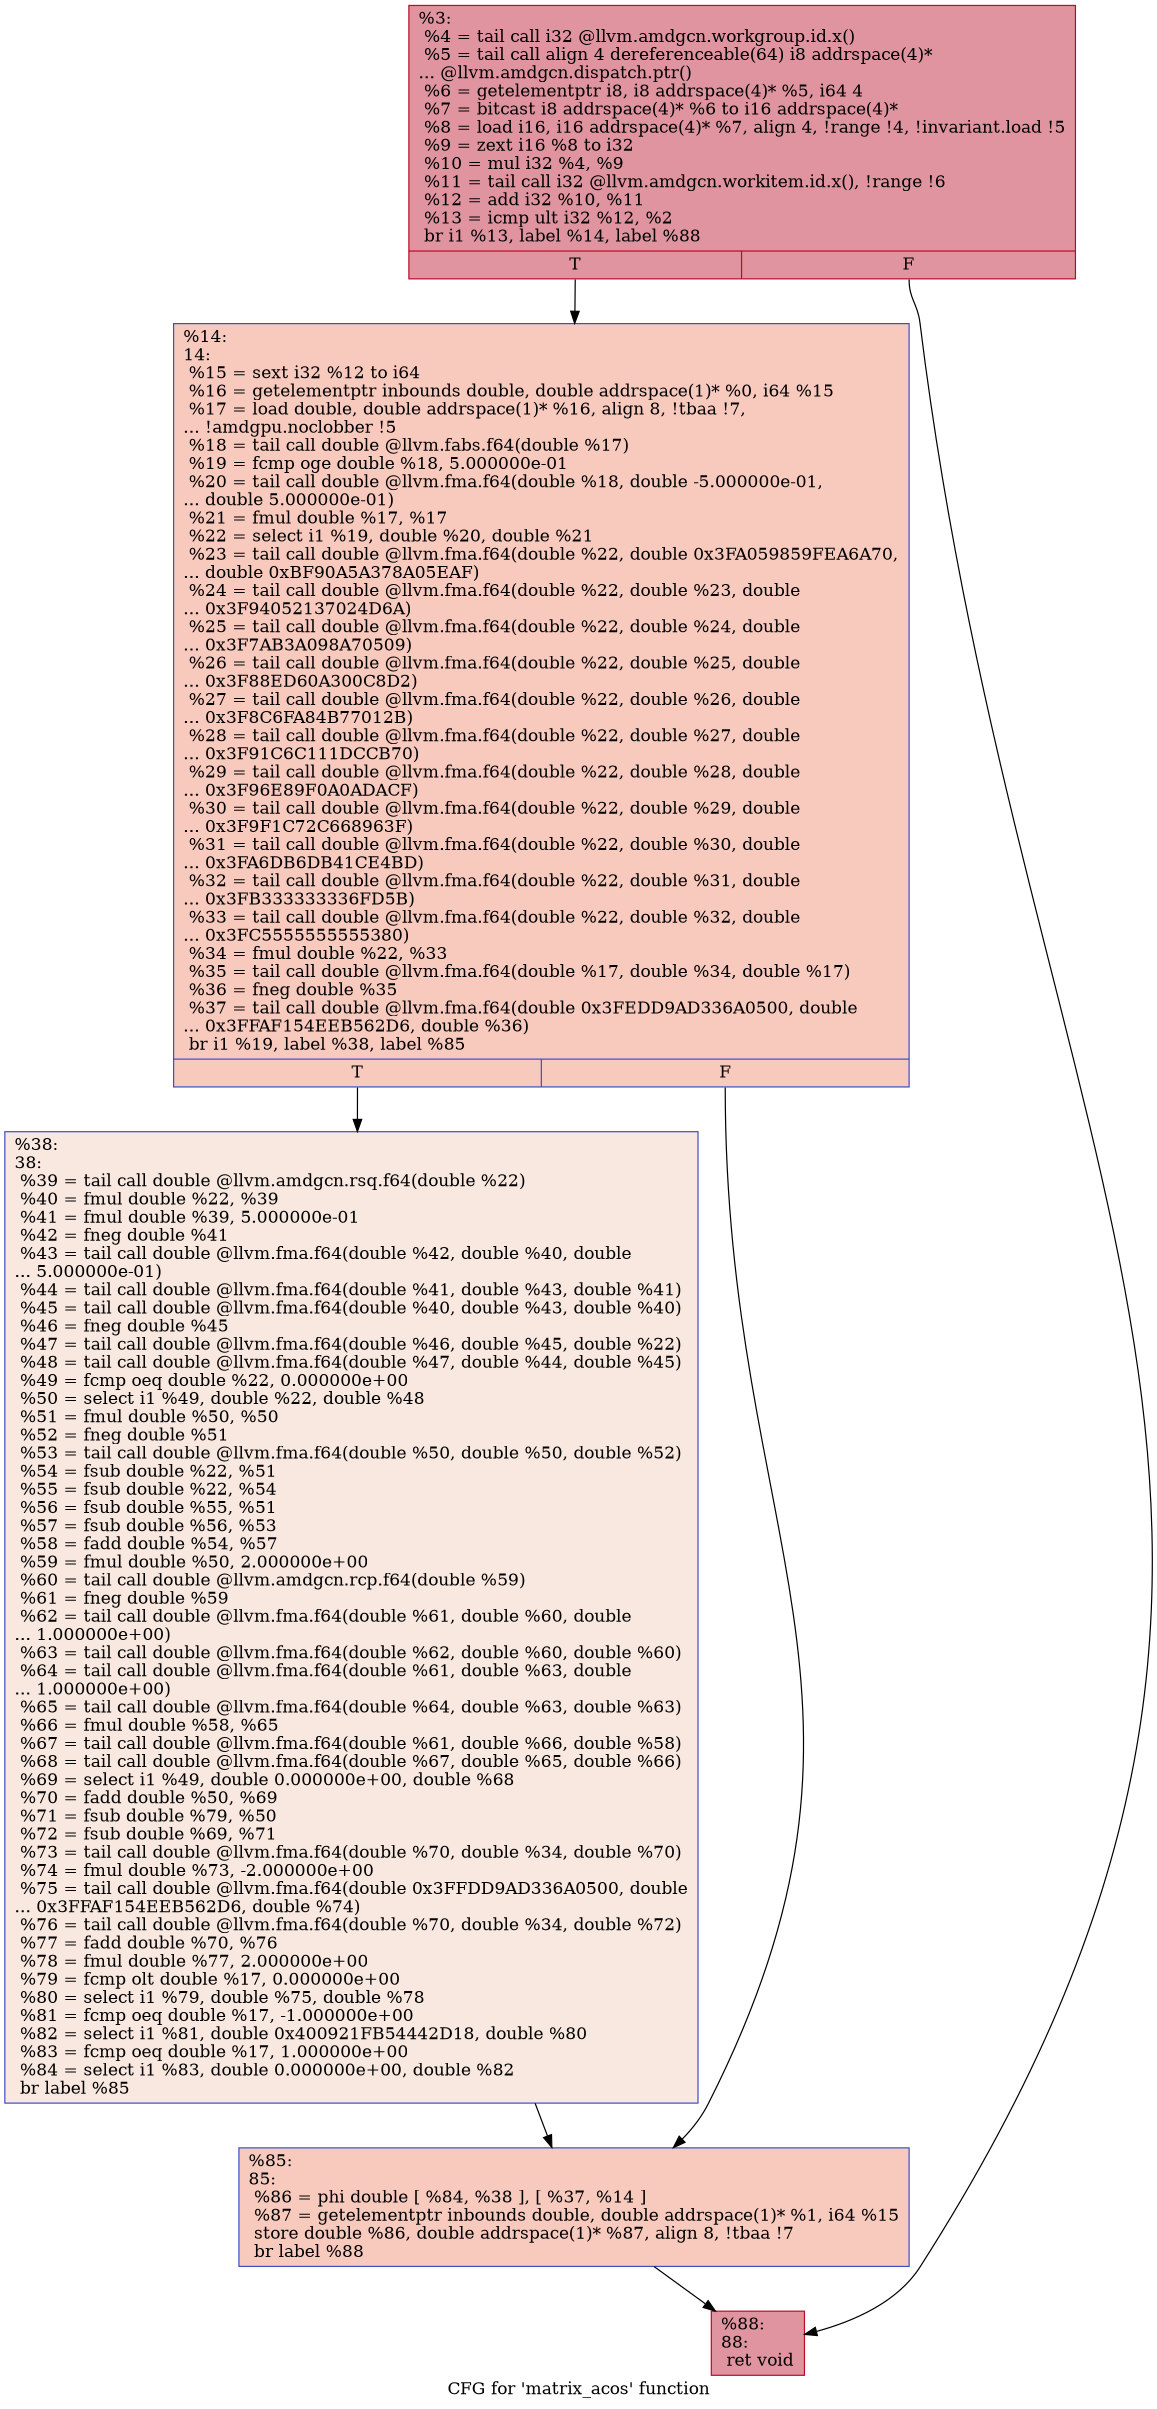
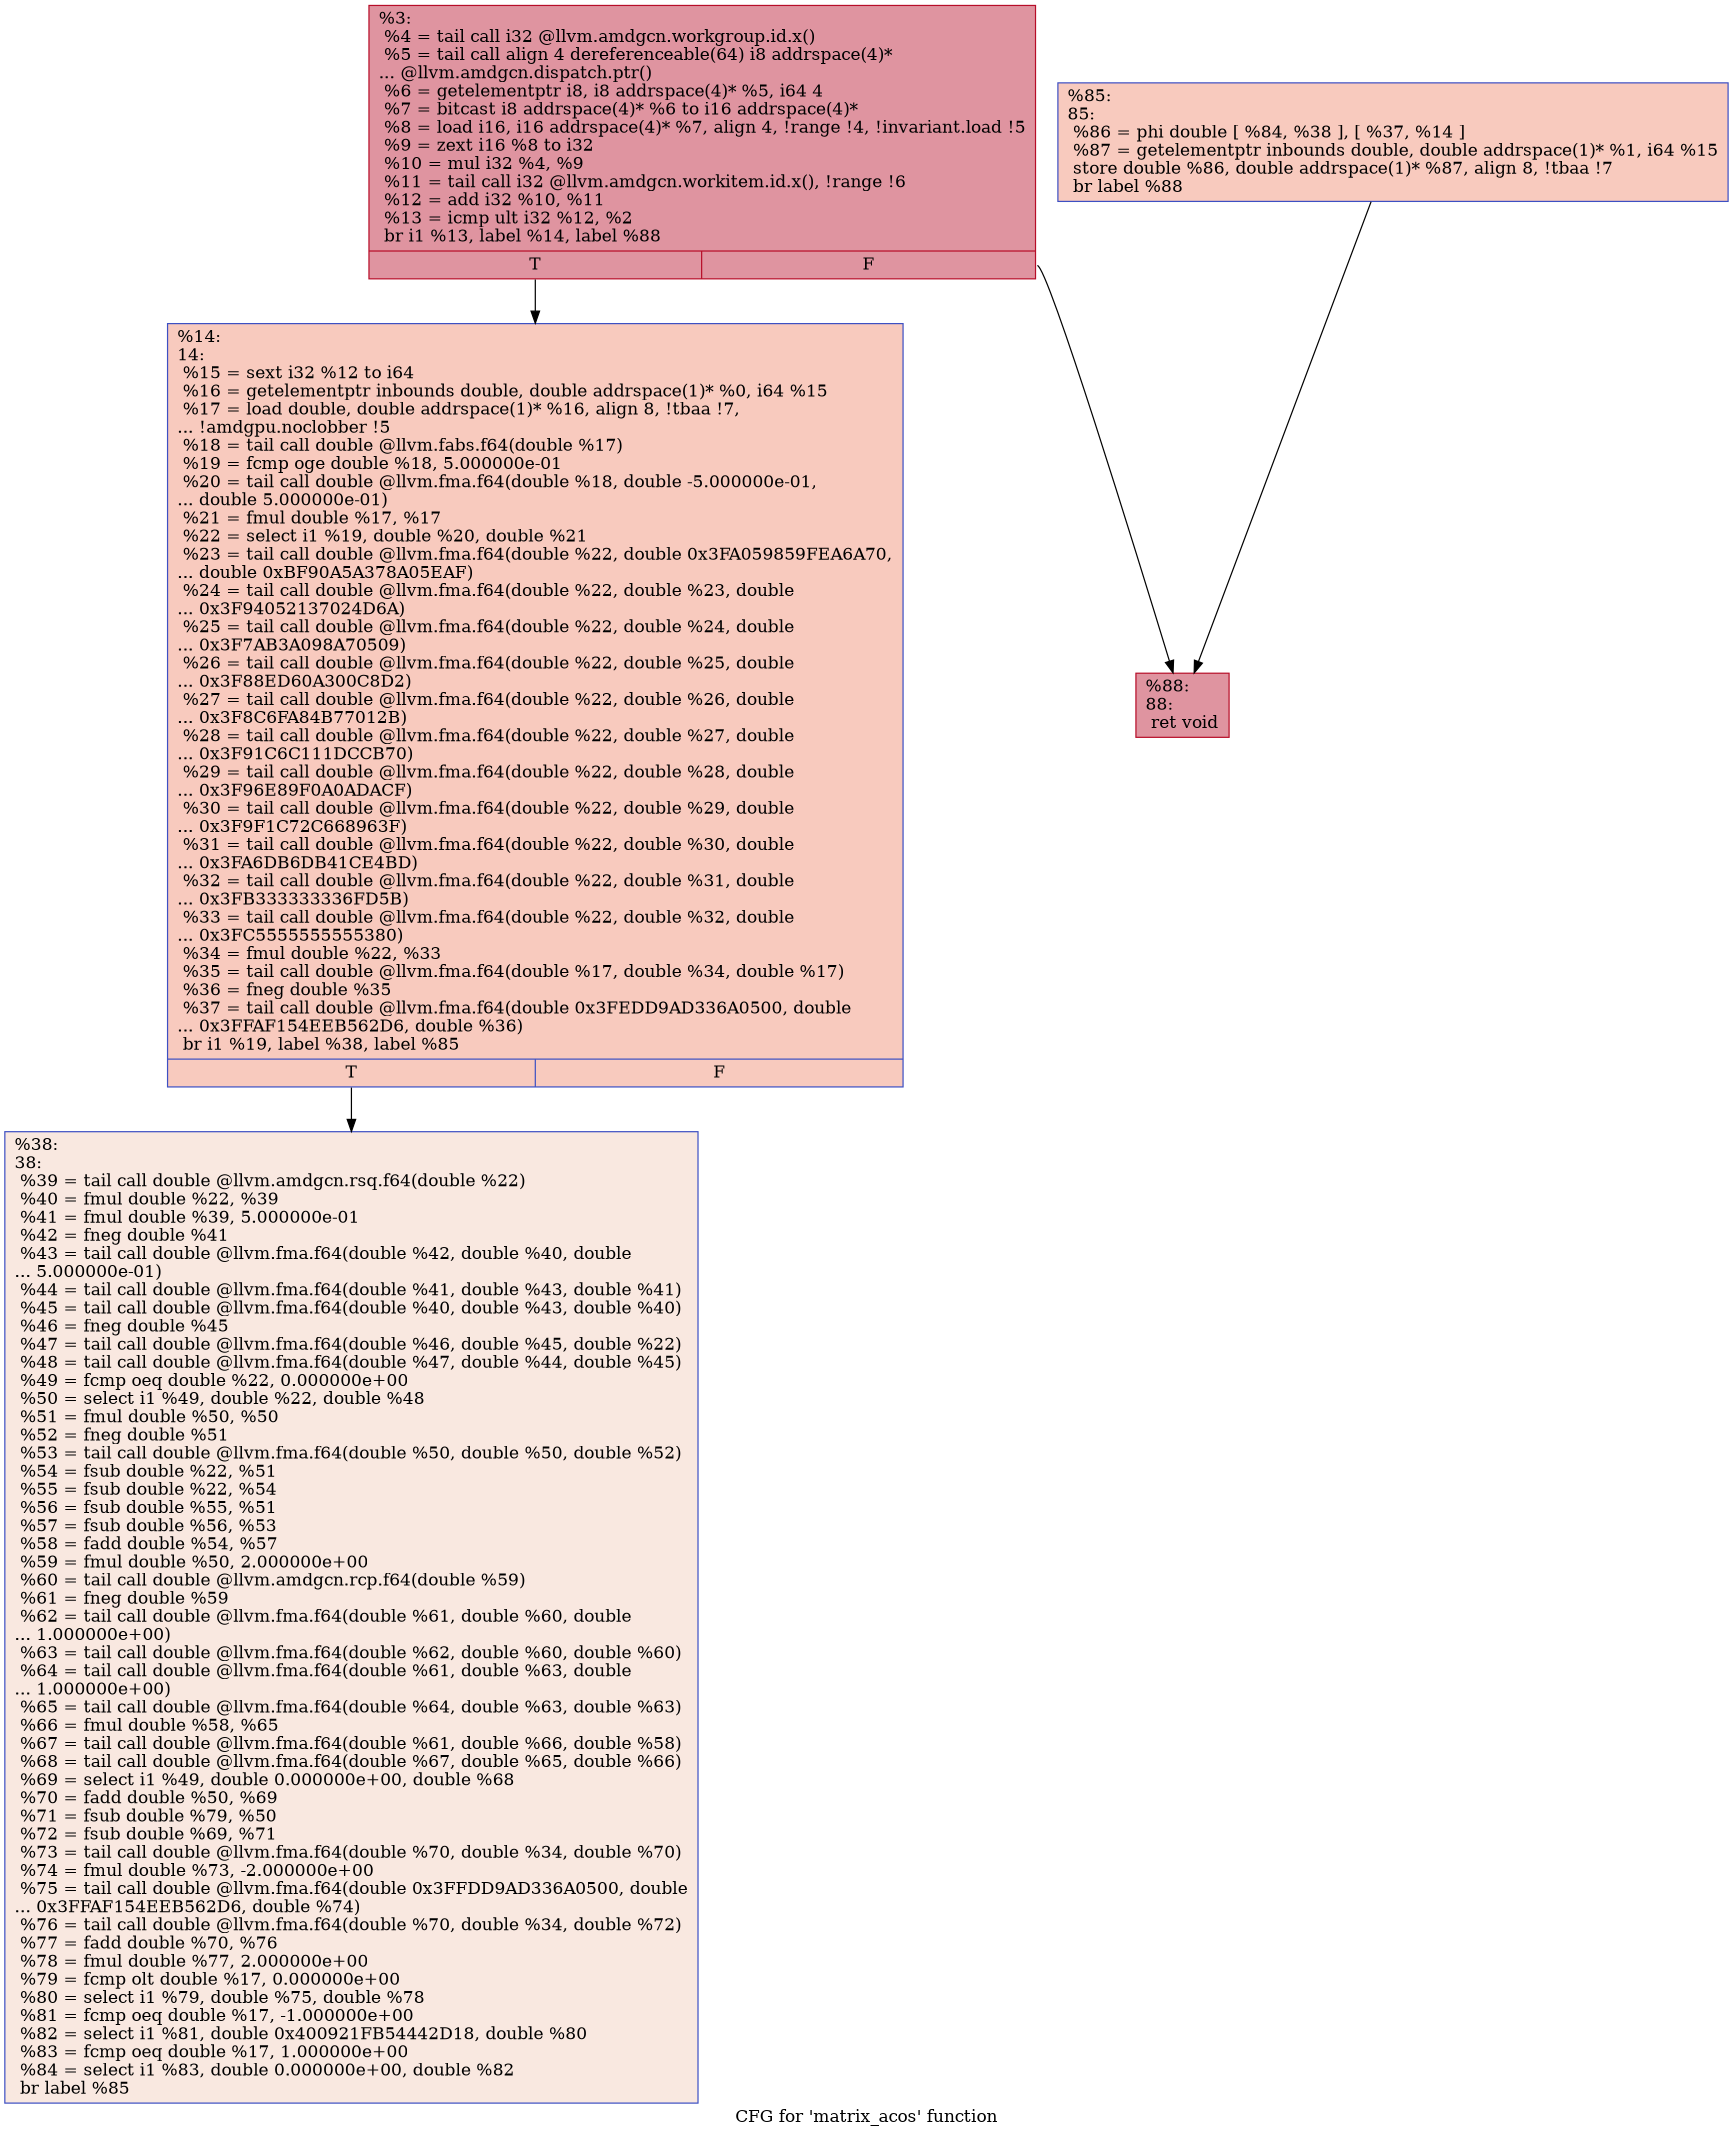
(794, 1623) -> none
(541, 2120) -> none
